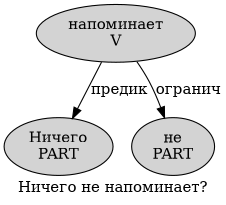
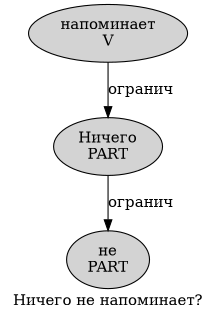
(150, 84) -> (108, 198)
(120, 90) -> (141, 90)
